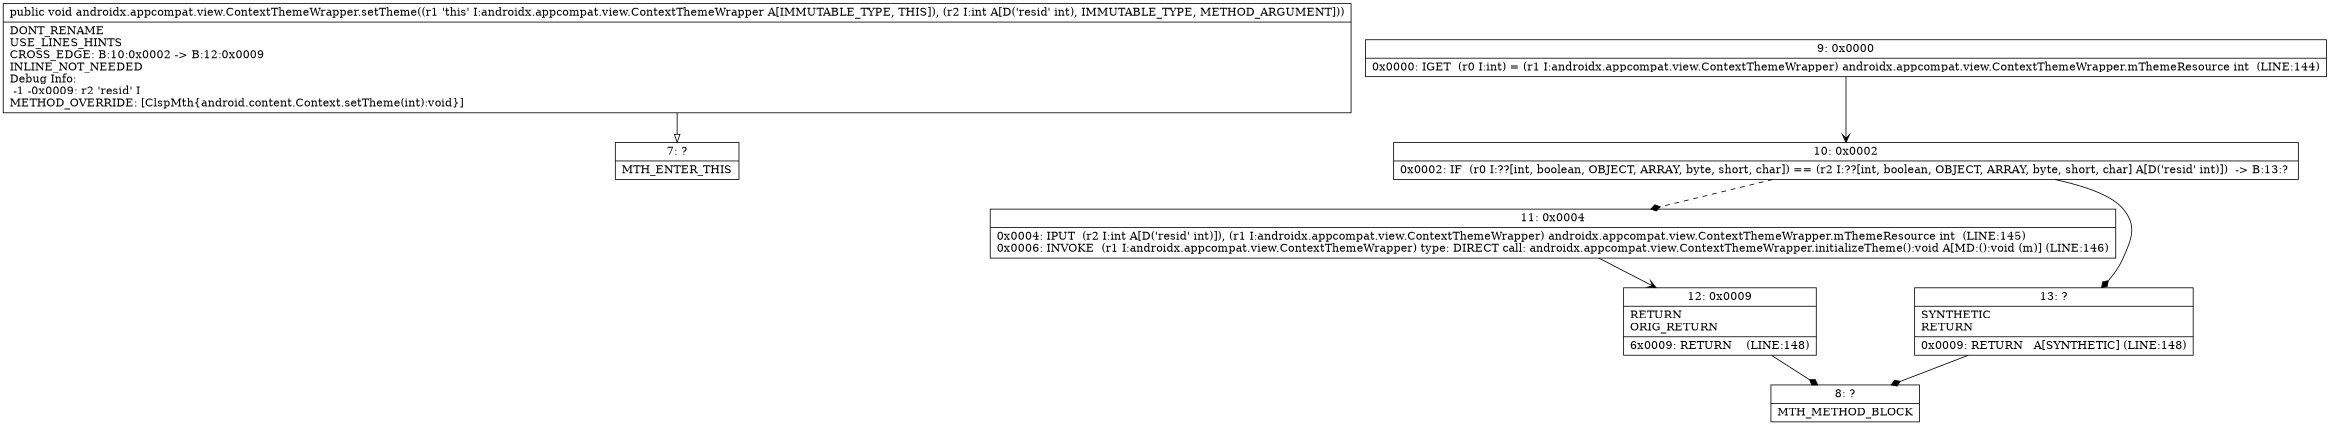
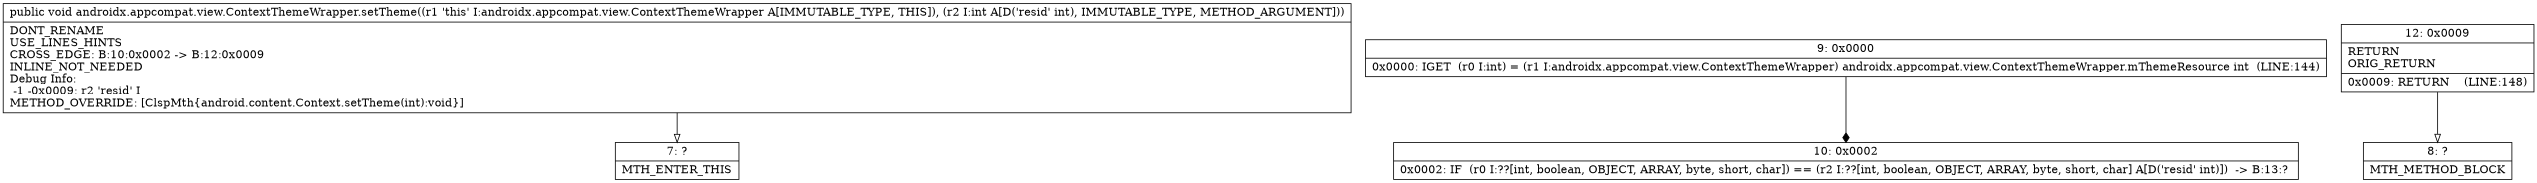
(1846, 106) -> (1846, 105)
(1553, 234) -> none
(2054, 322) -> none
(1720, 346) -> (2438, 82)
(1791, 368) -> (2438, 113)
